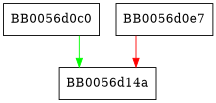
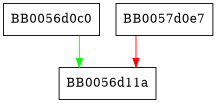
(164, 20) -> (164, 20)
(108, 84) -> (108, 84)
